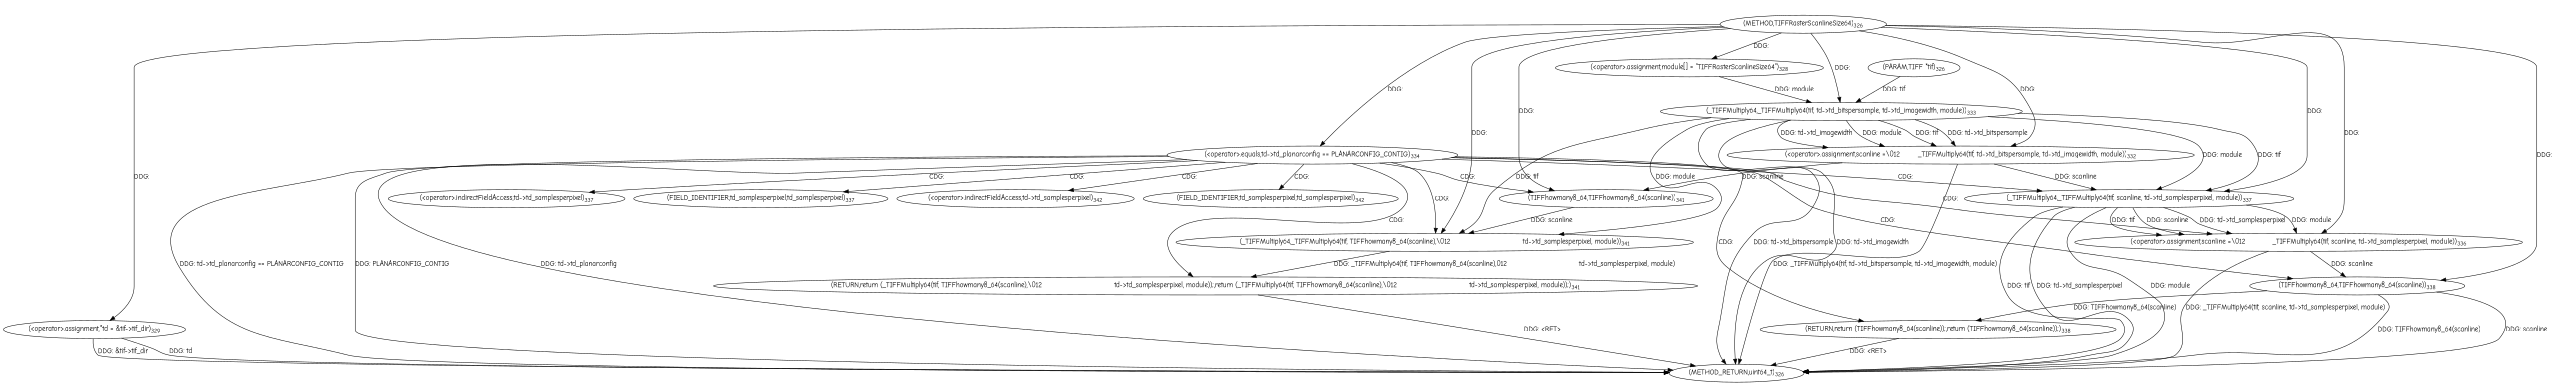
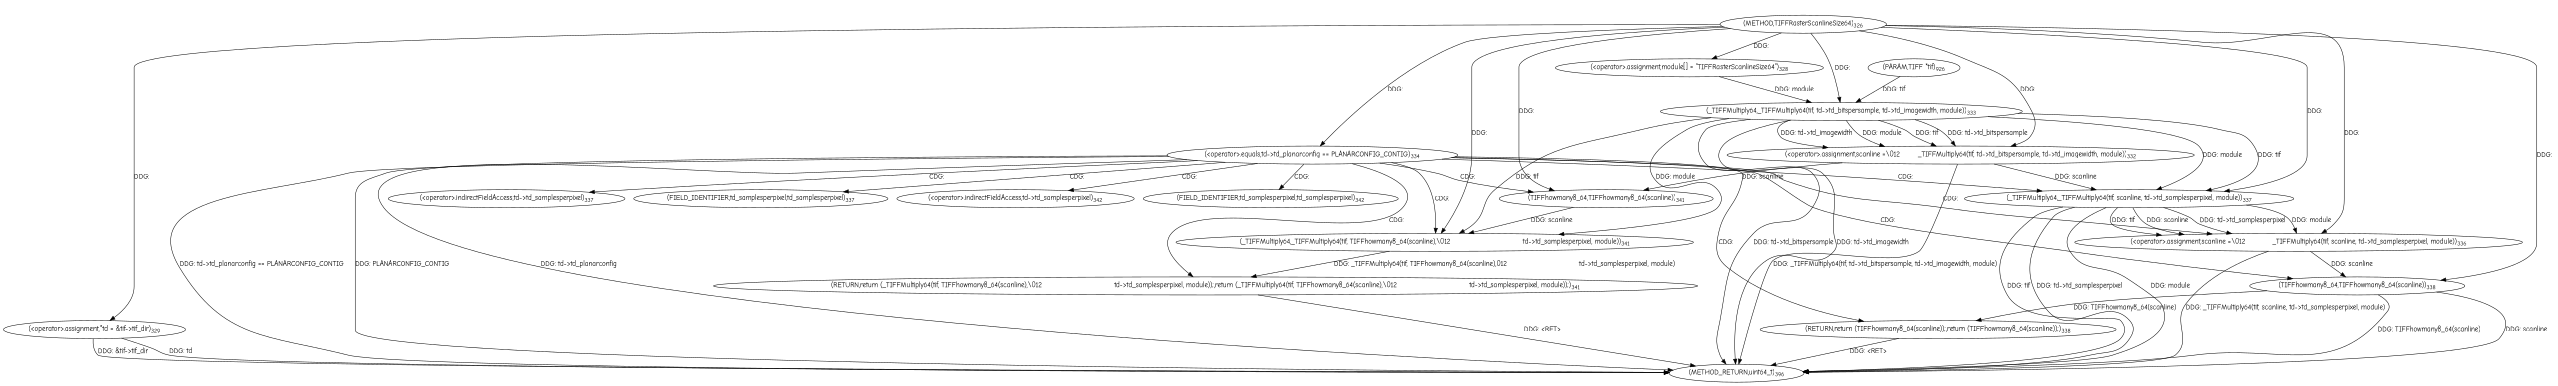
(1941, 67) -> (1941, 67)
(1780, 372) -> (1780, 372)
